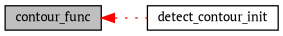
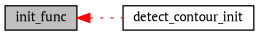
(53, 18) -> (41, 18)
